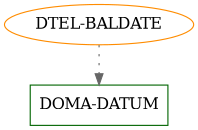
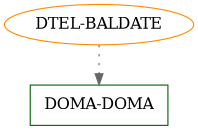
(99, 105) -> (99, 105)
